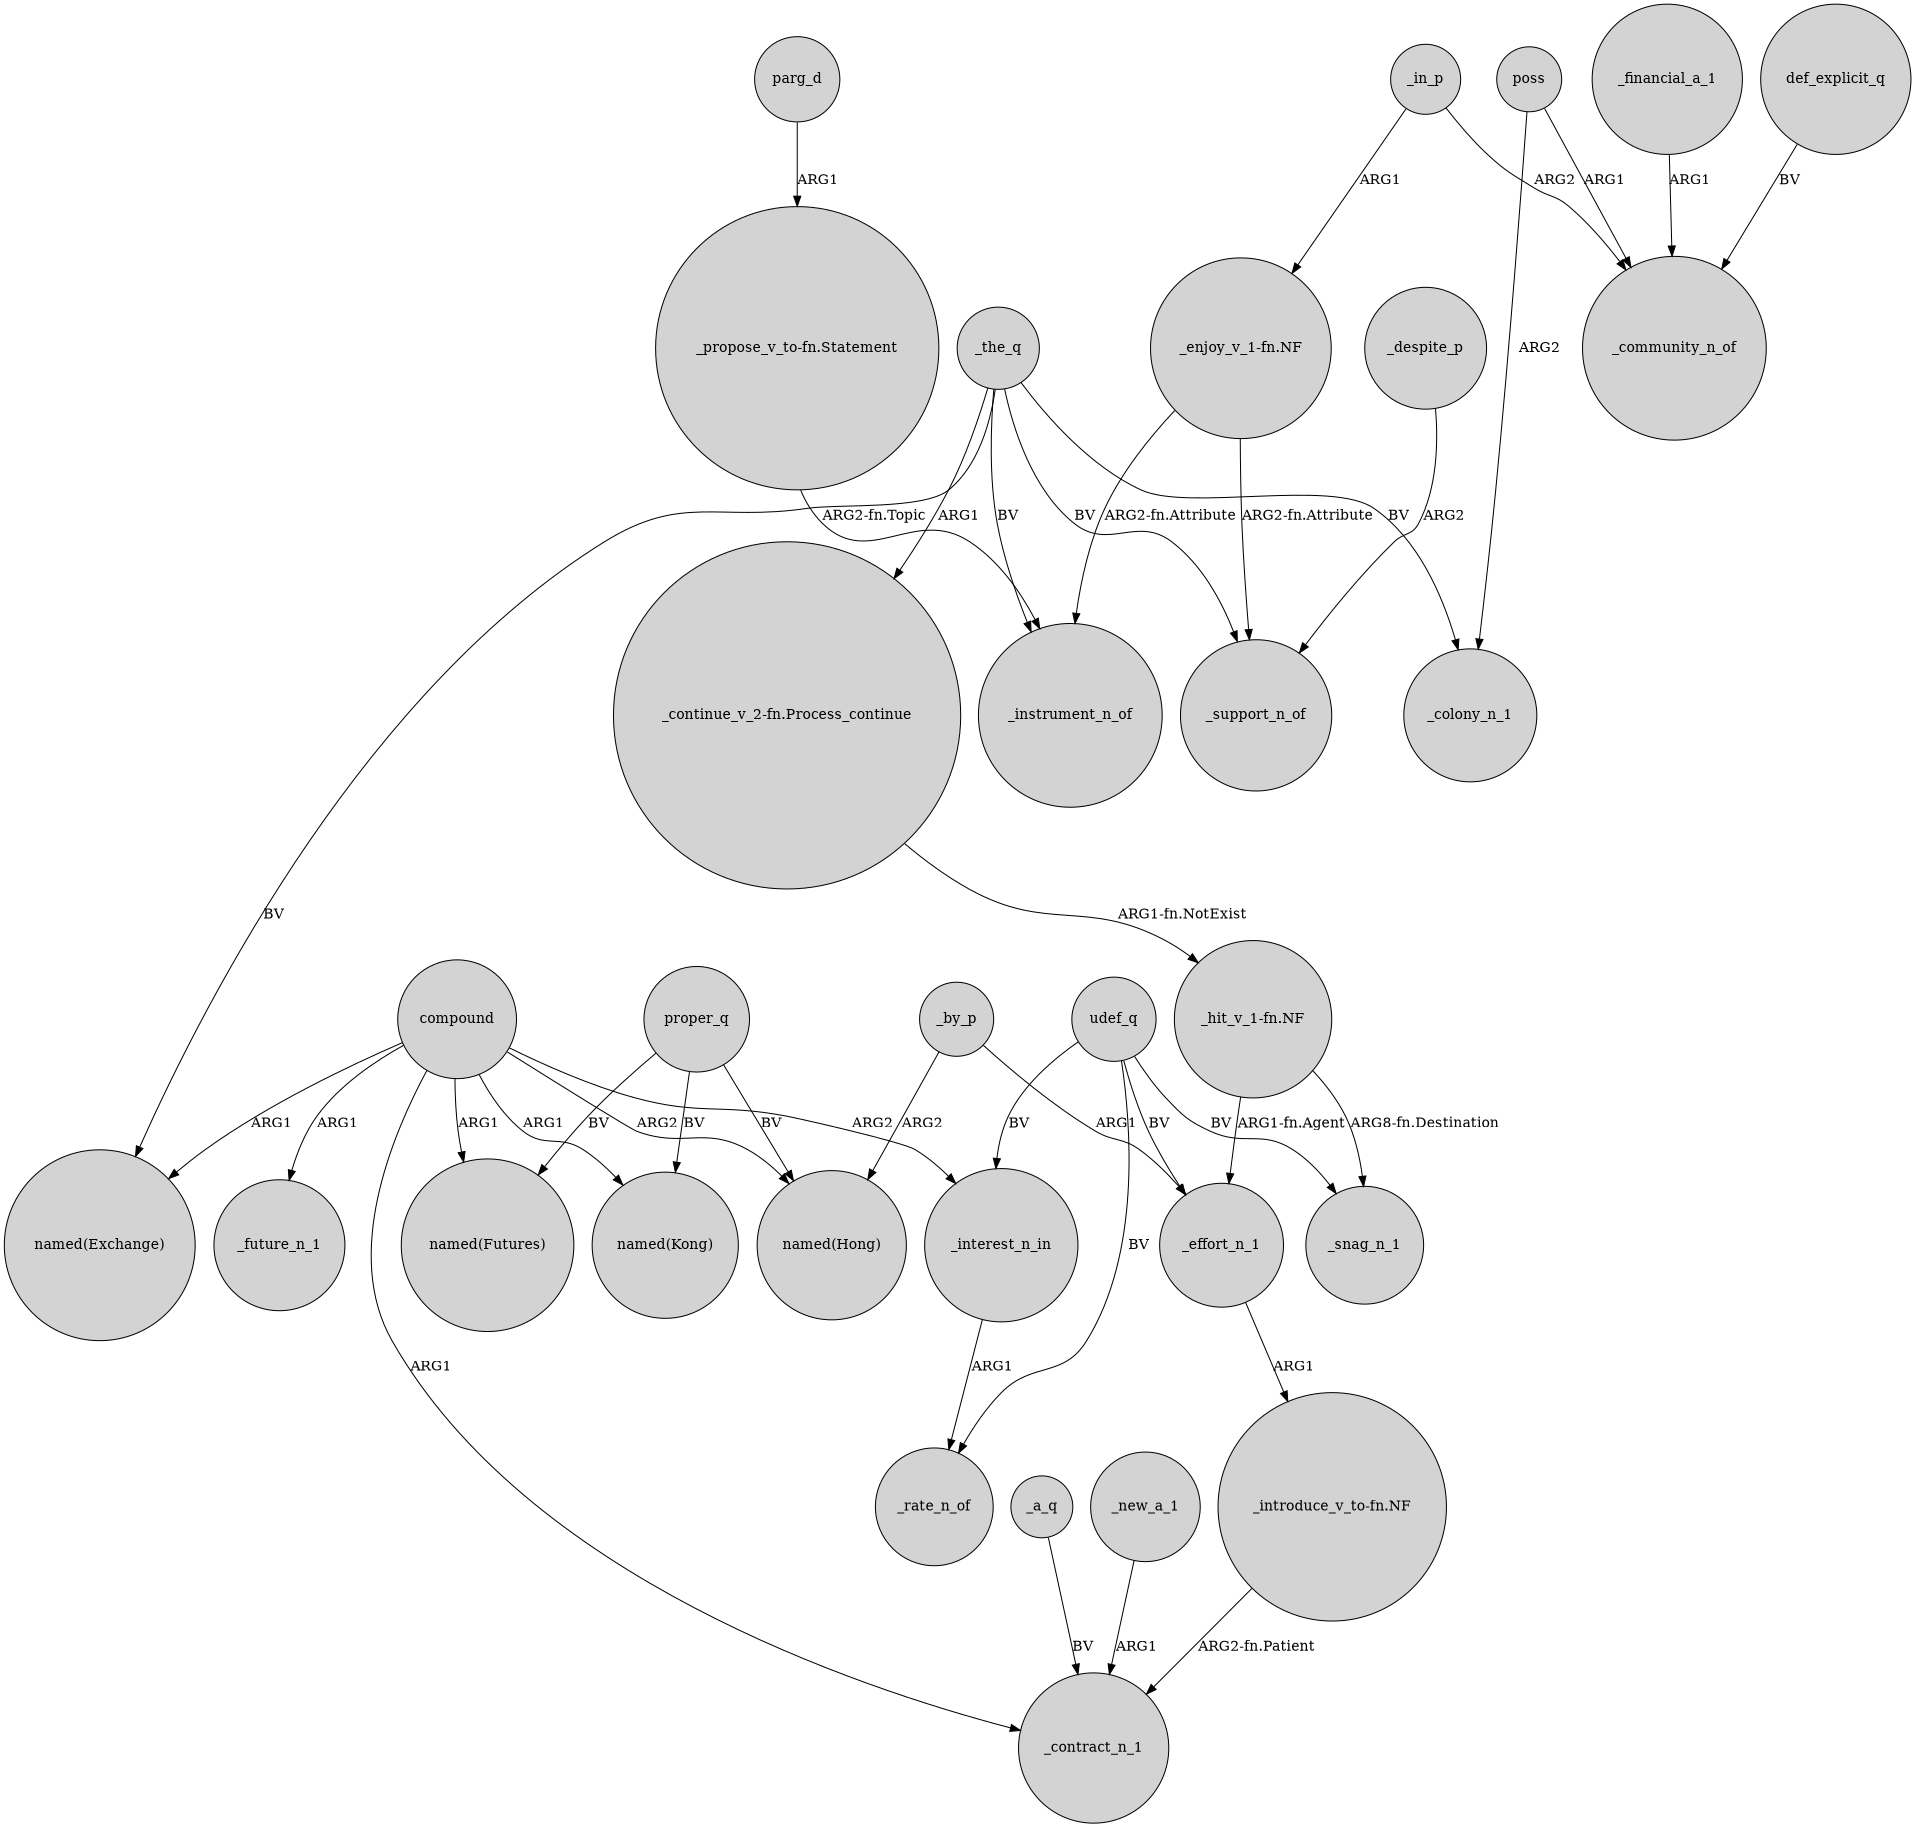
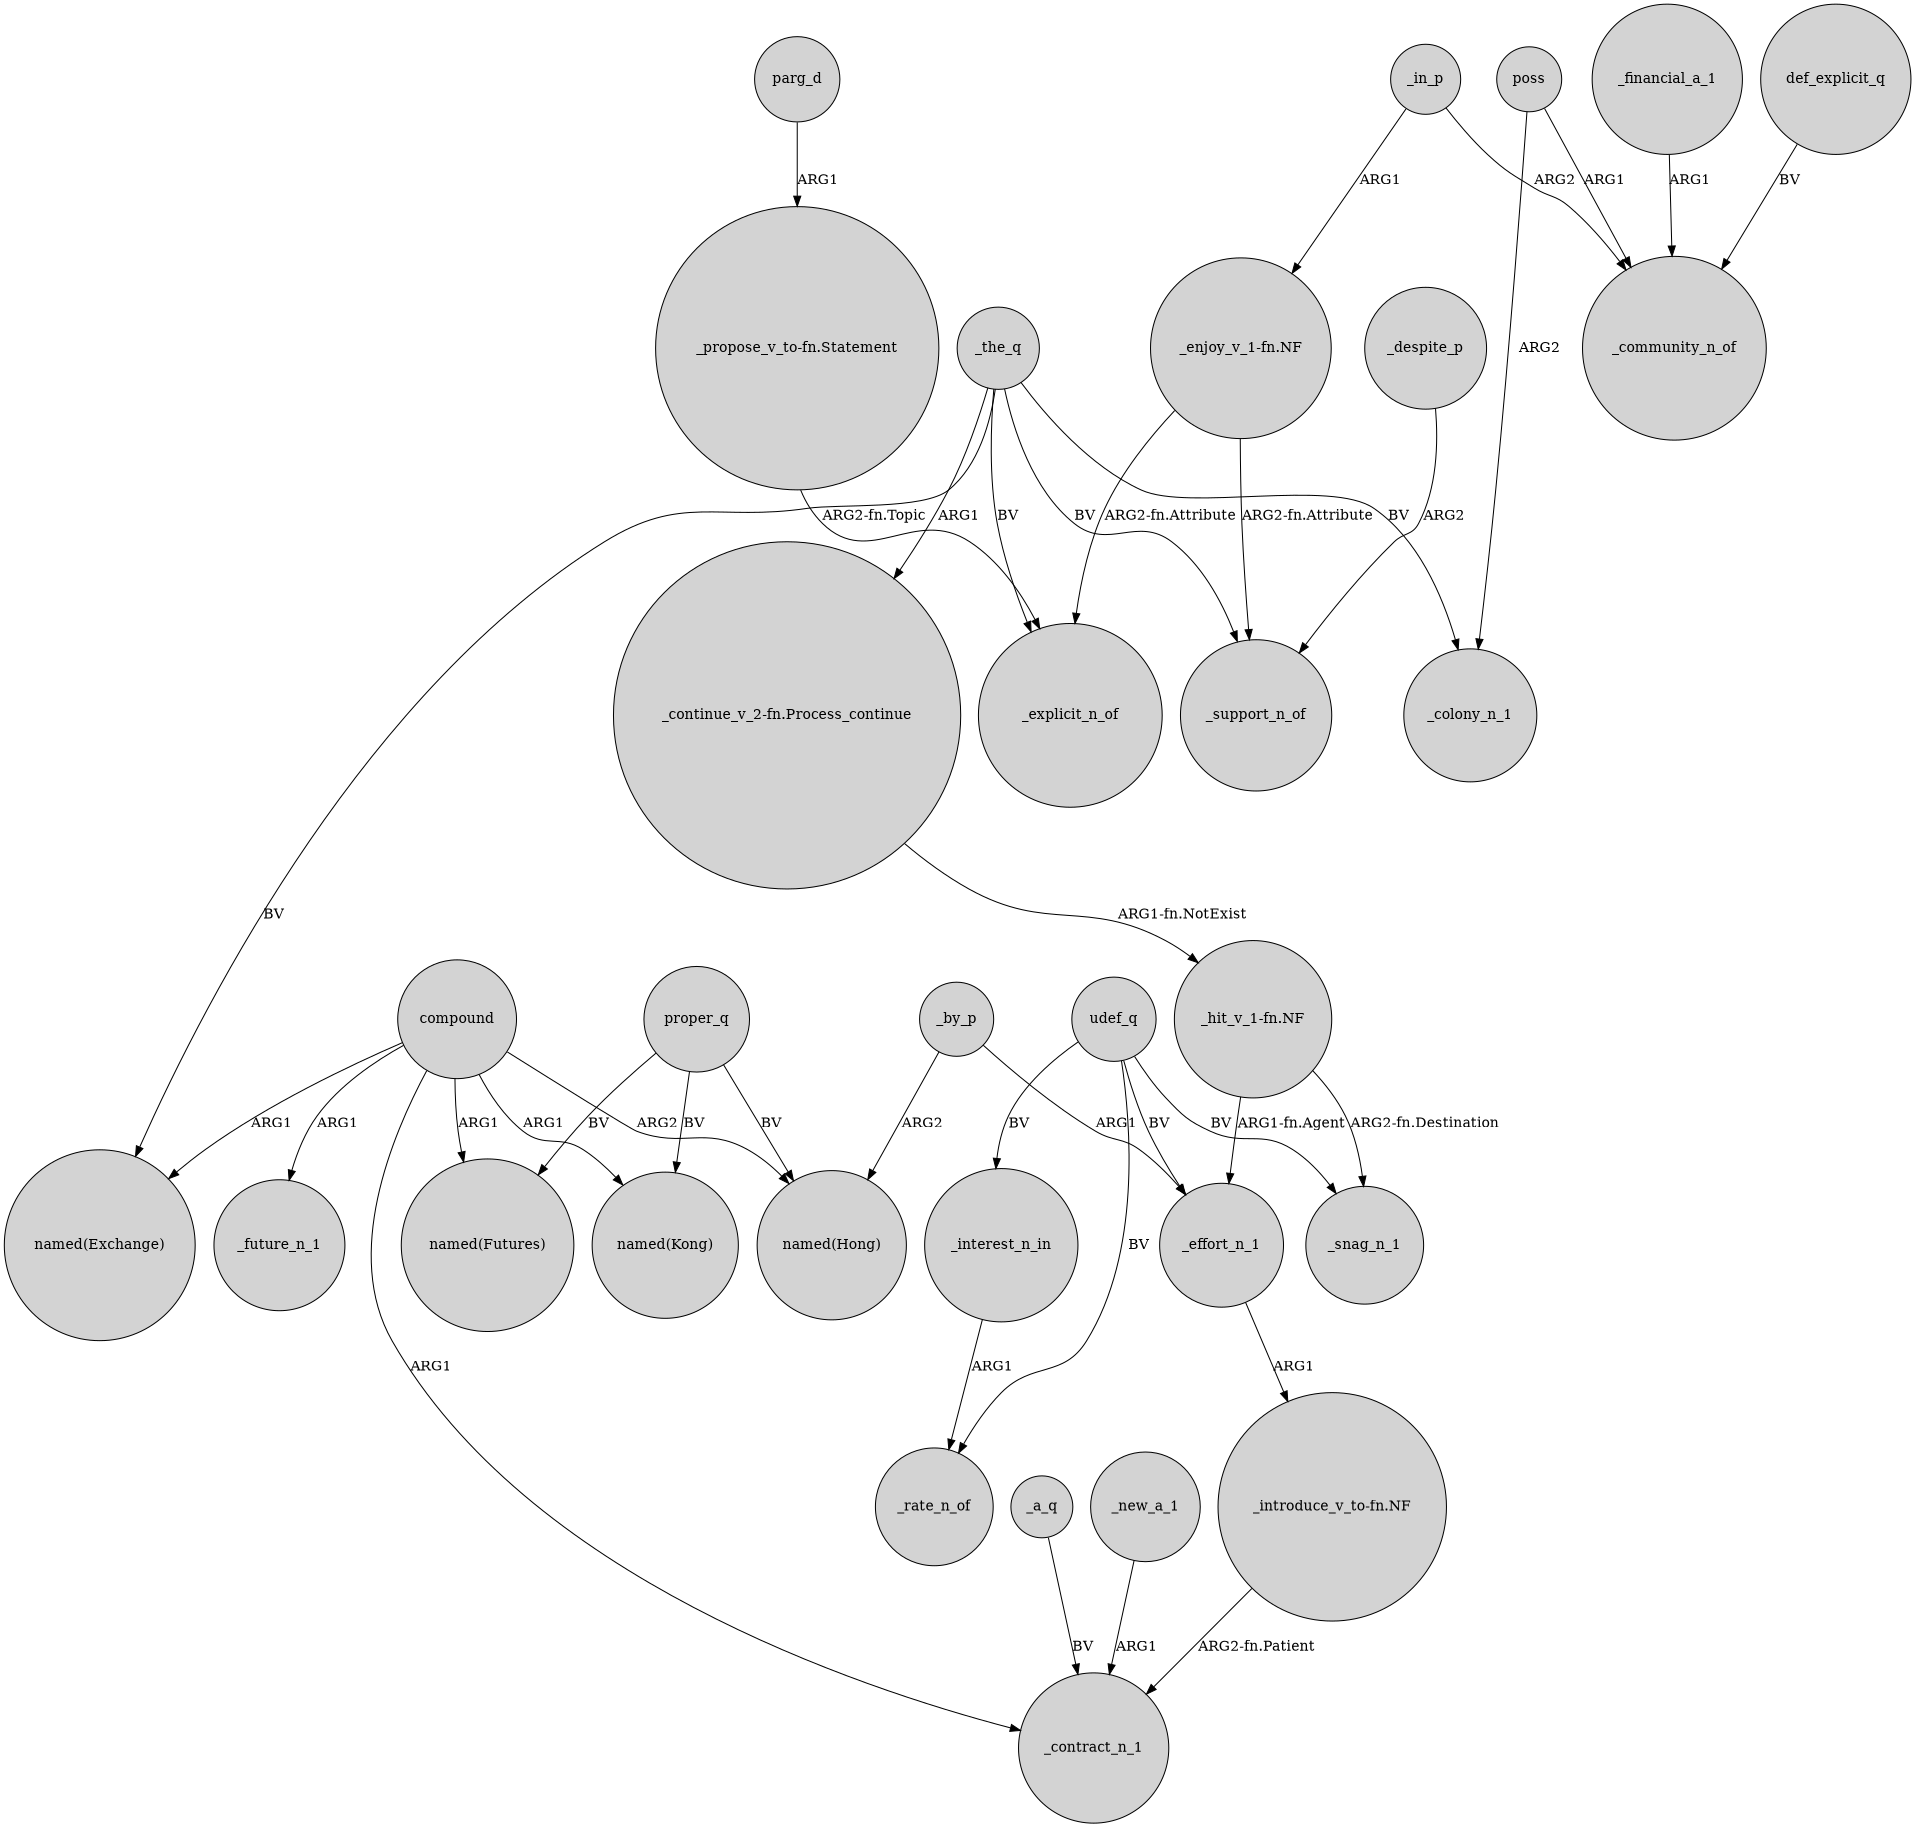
(1070, 715) -> (1070, 715)
(731, 1110) -> none
(1425, 1124) -> (1425, 1124)
